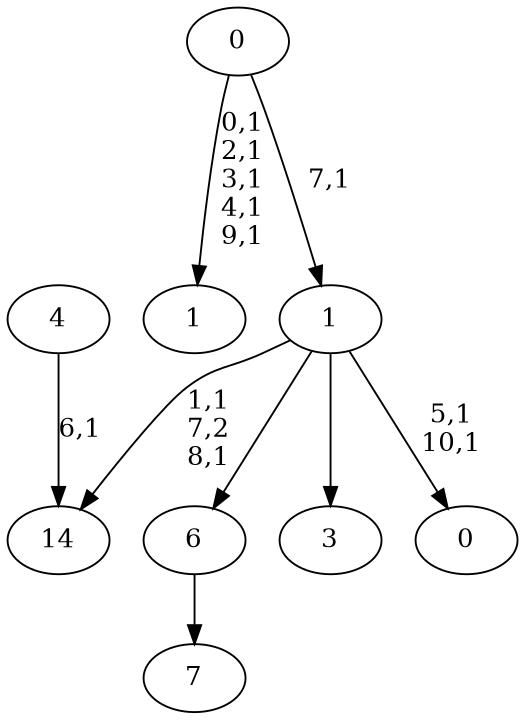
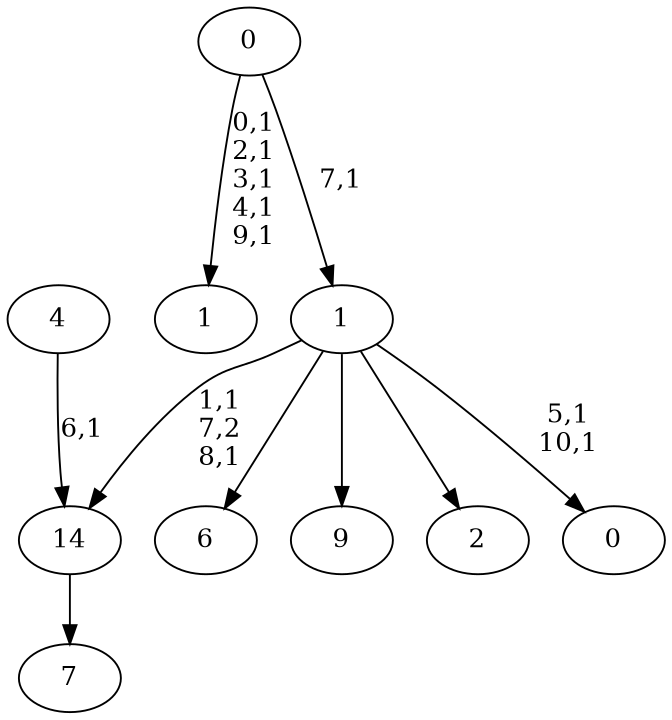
(331, 540) -> (342, 540)
none -> (478, 540)
(195, 600) -> (70, 600)
